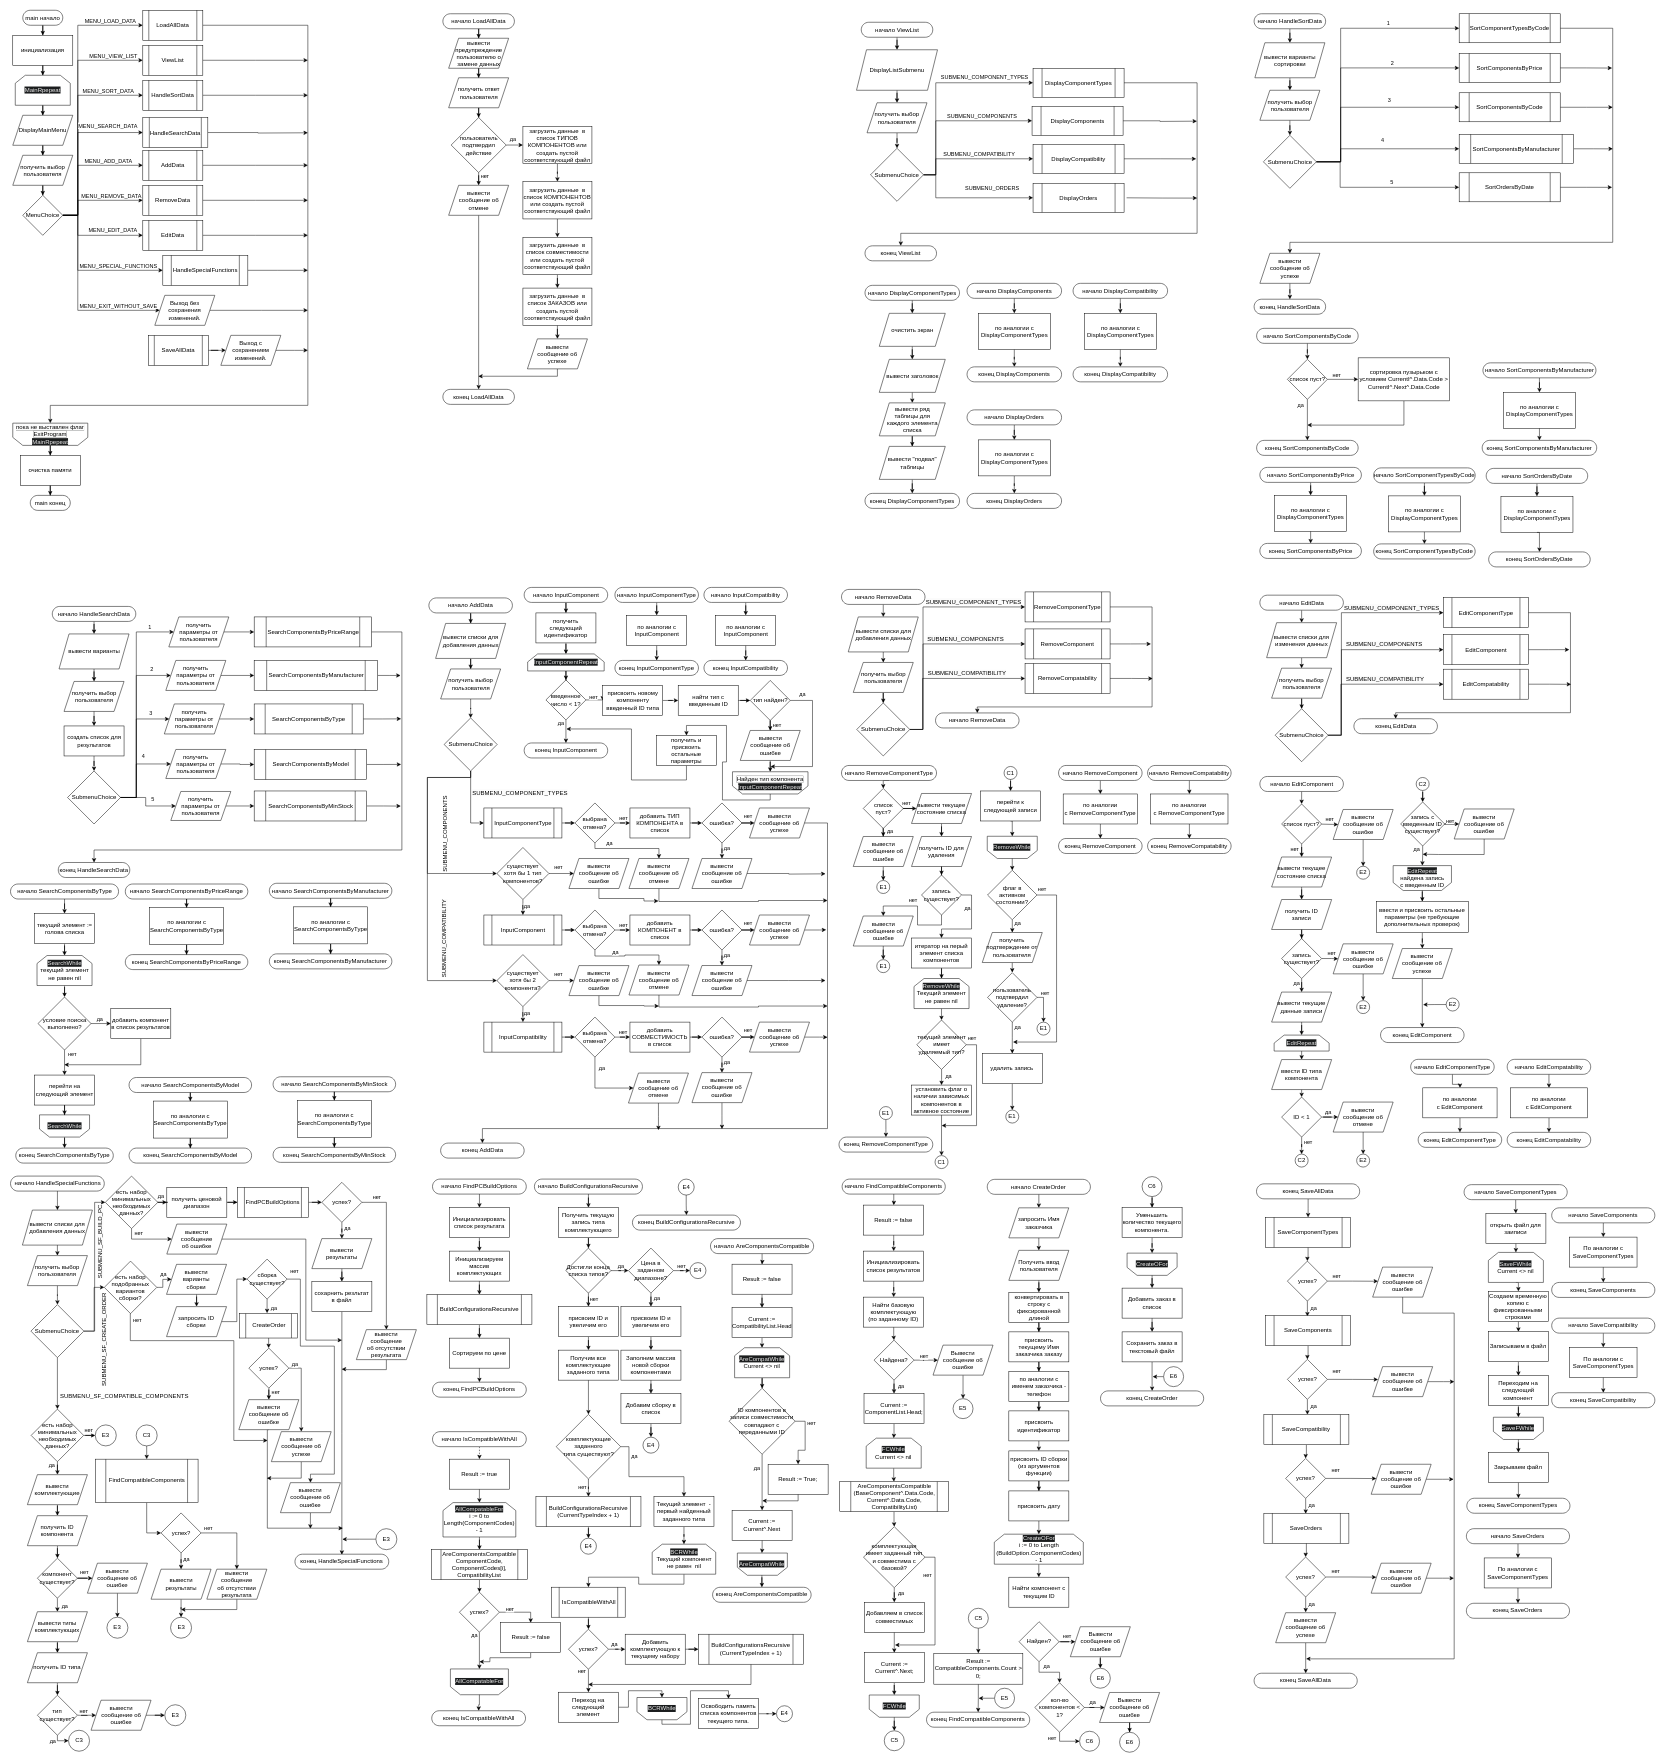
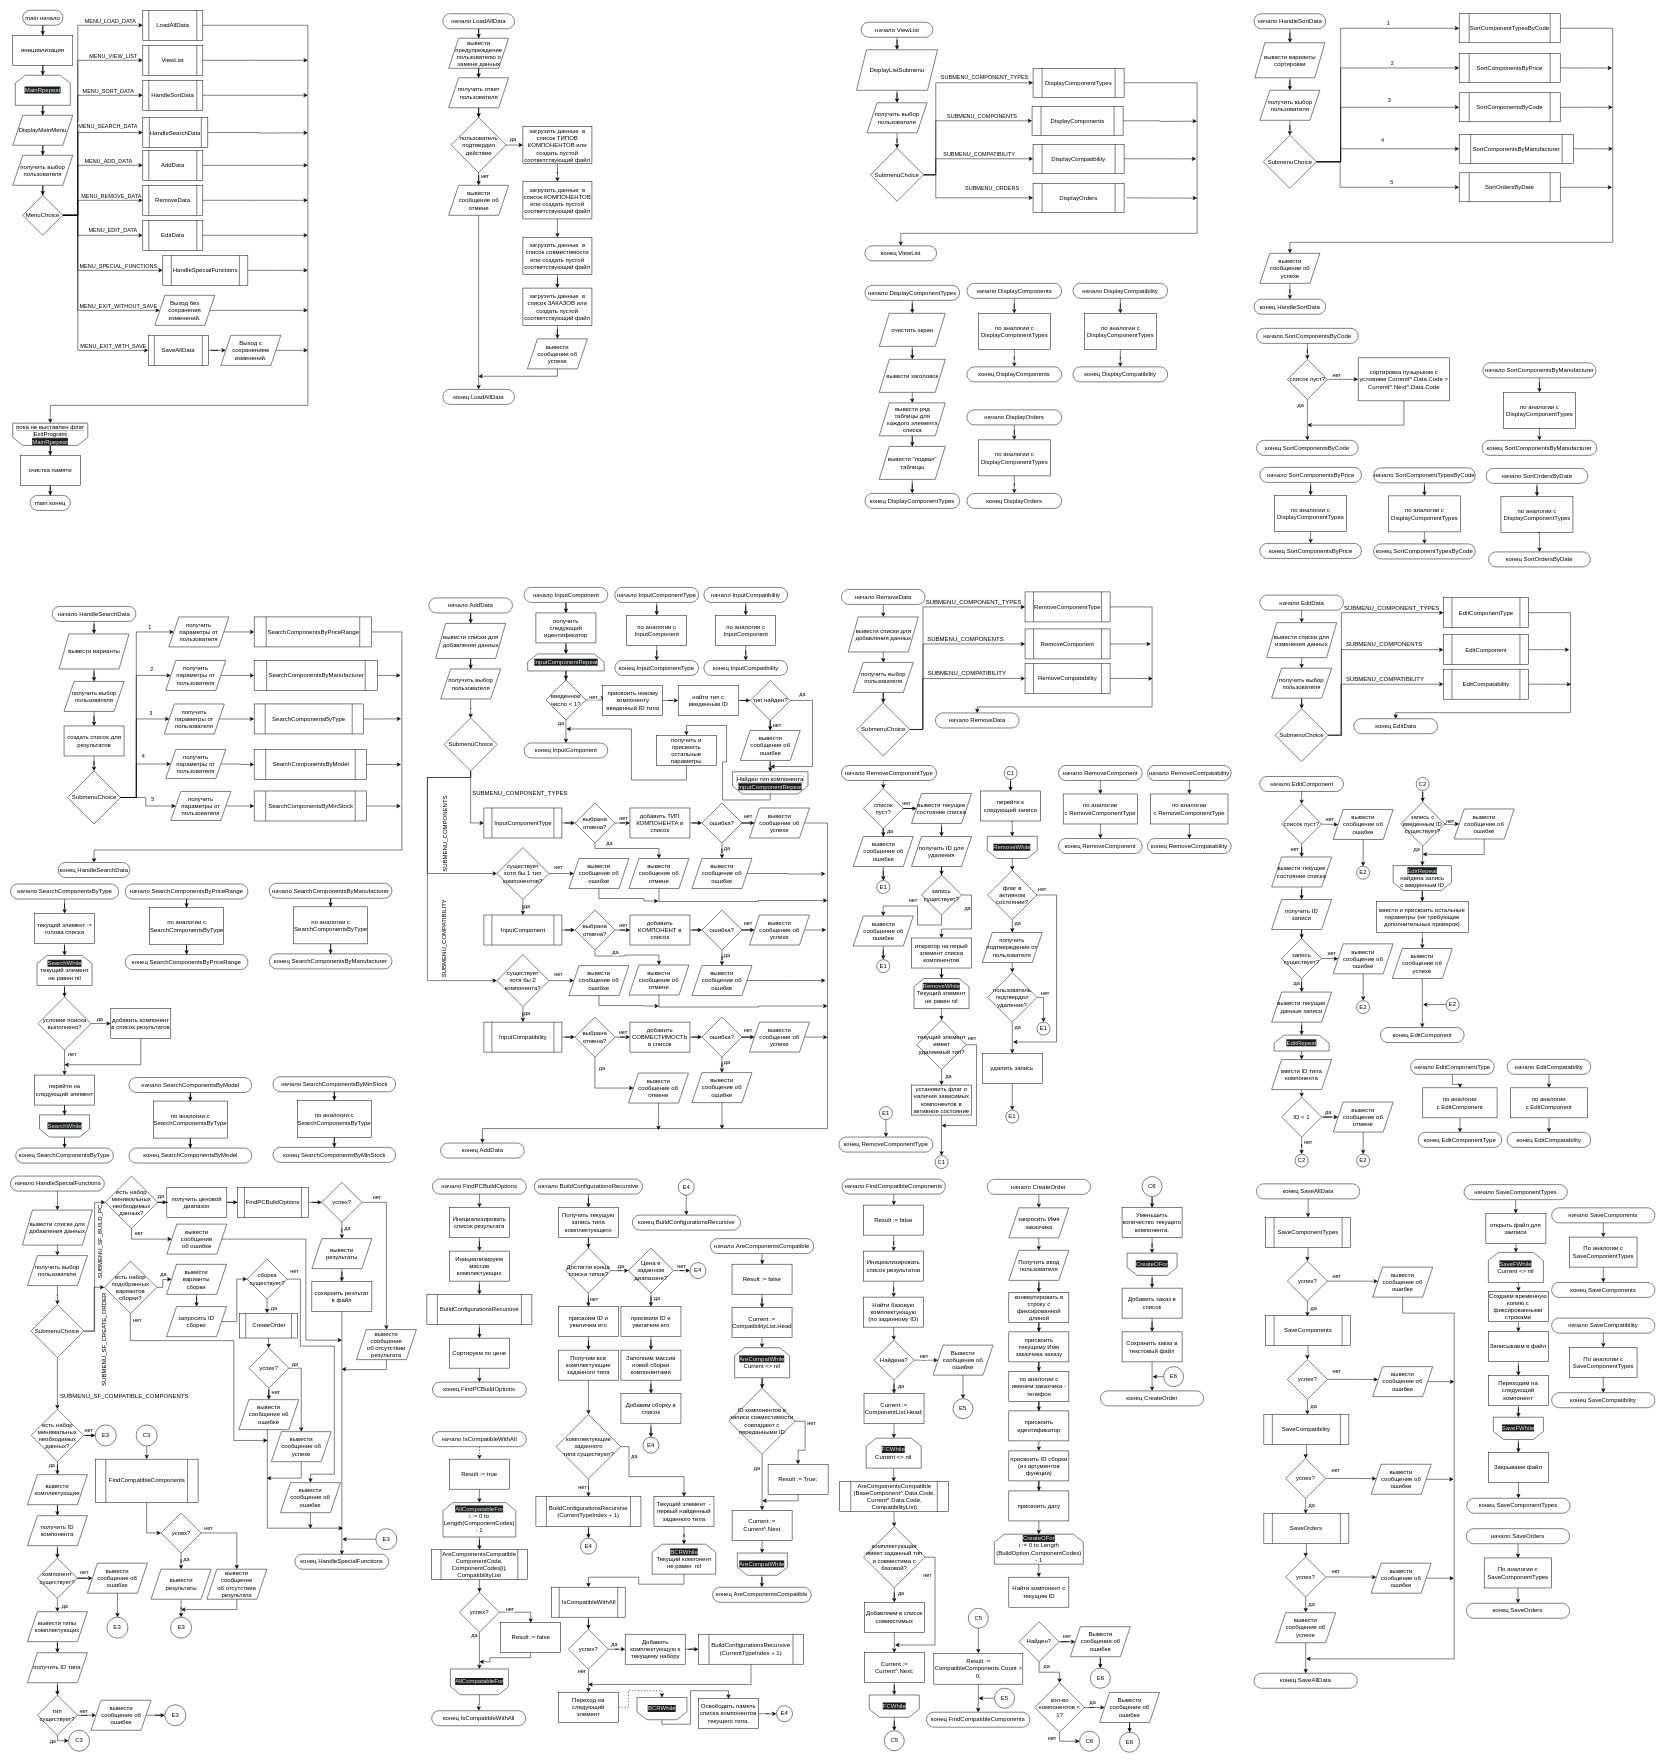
none -> (143, 350)
(633, 1690) -> (633, 1690)
